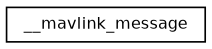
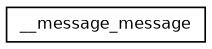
(106, 25) -> (106, 25)
